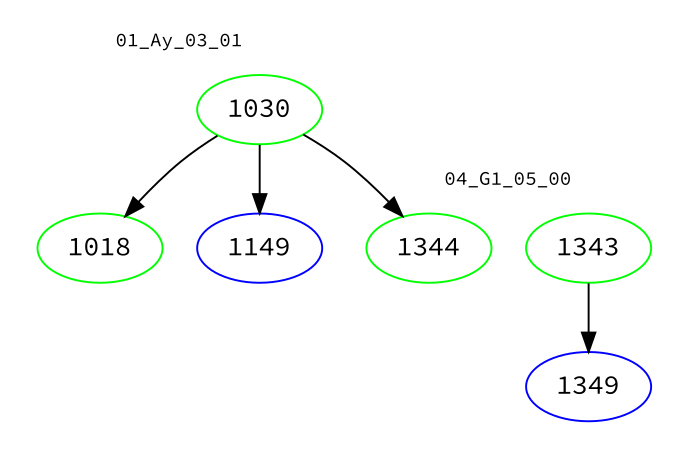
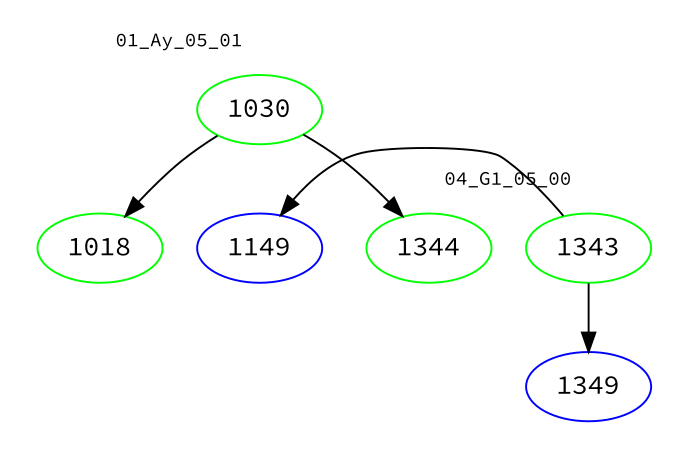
(180, 41) -> (180, 41)
(260, 169) -> (433, 148)
